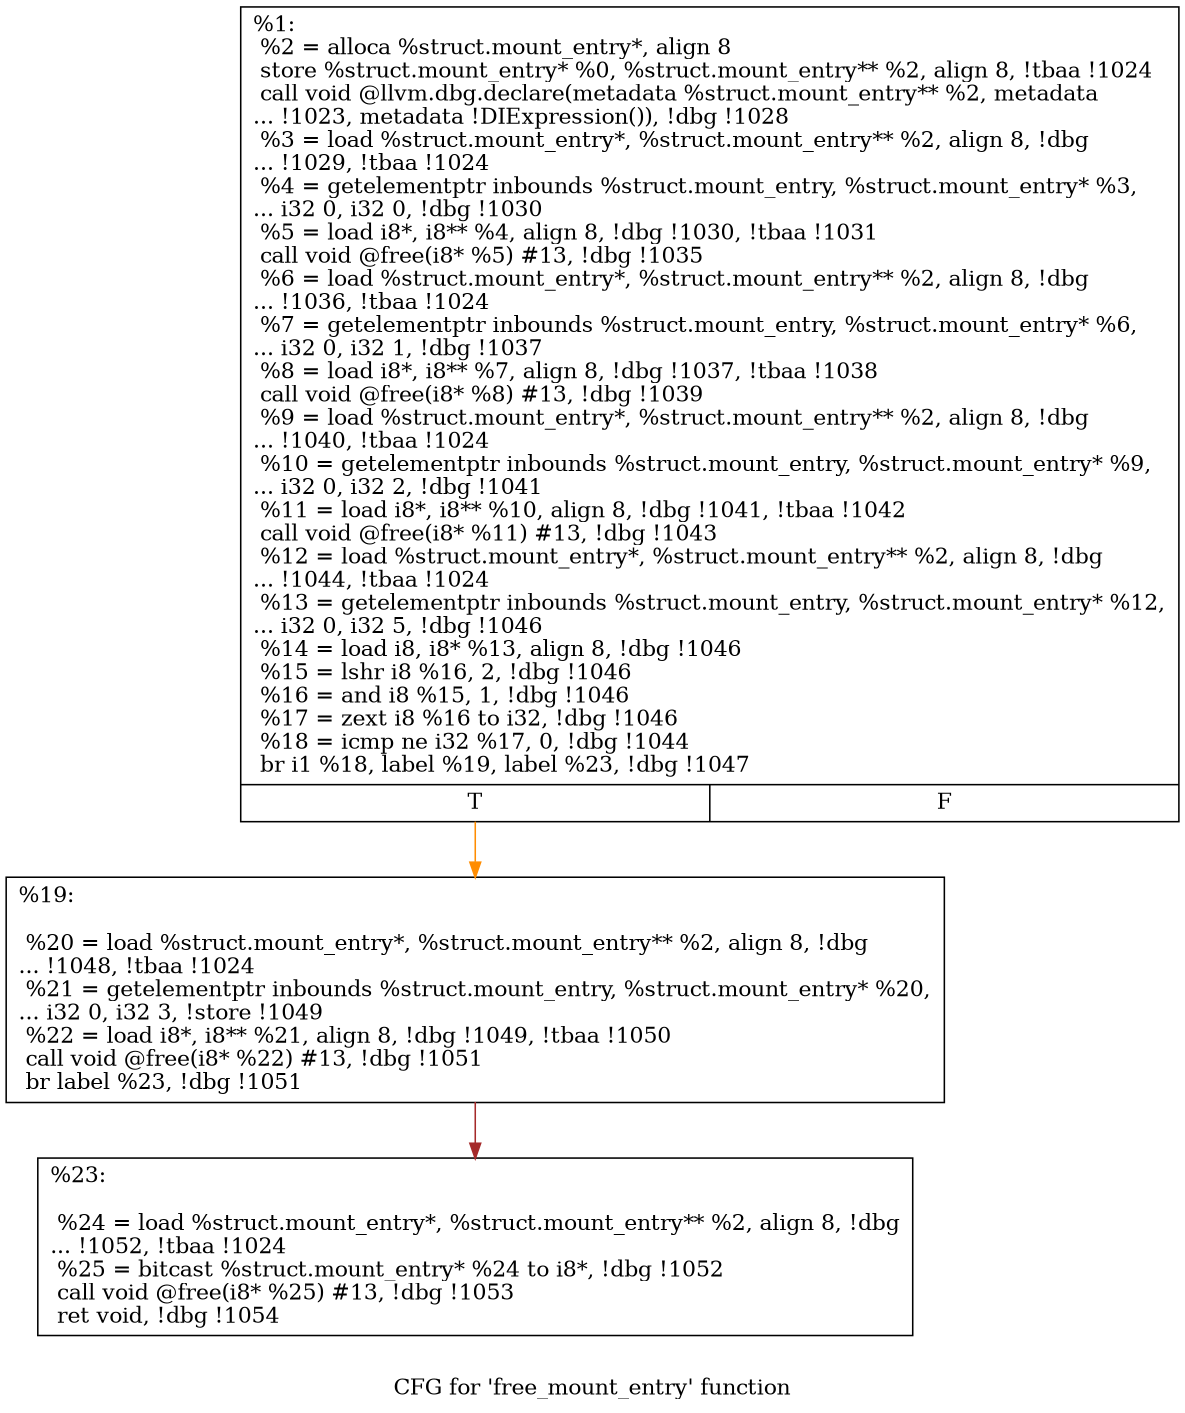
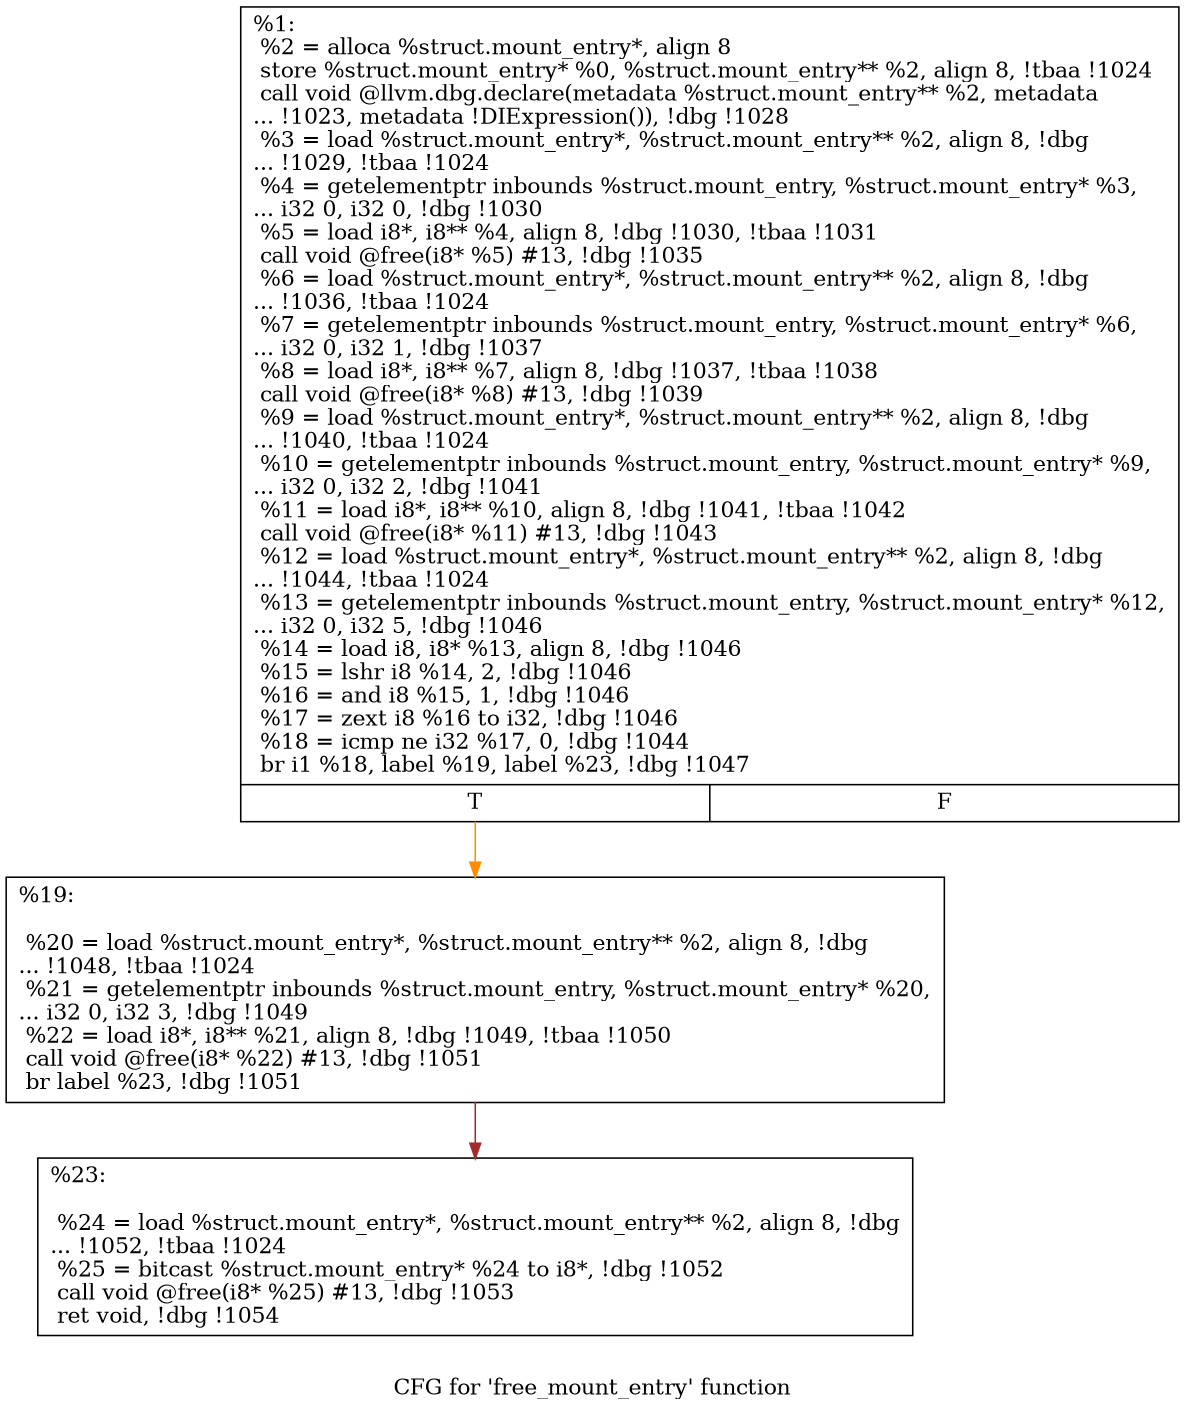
(443, 673) -> (443, 673)
(171, 1013) -> (164, 1013)
